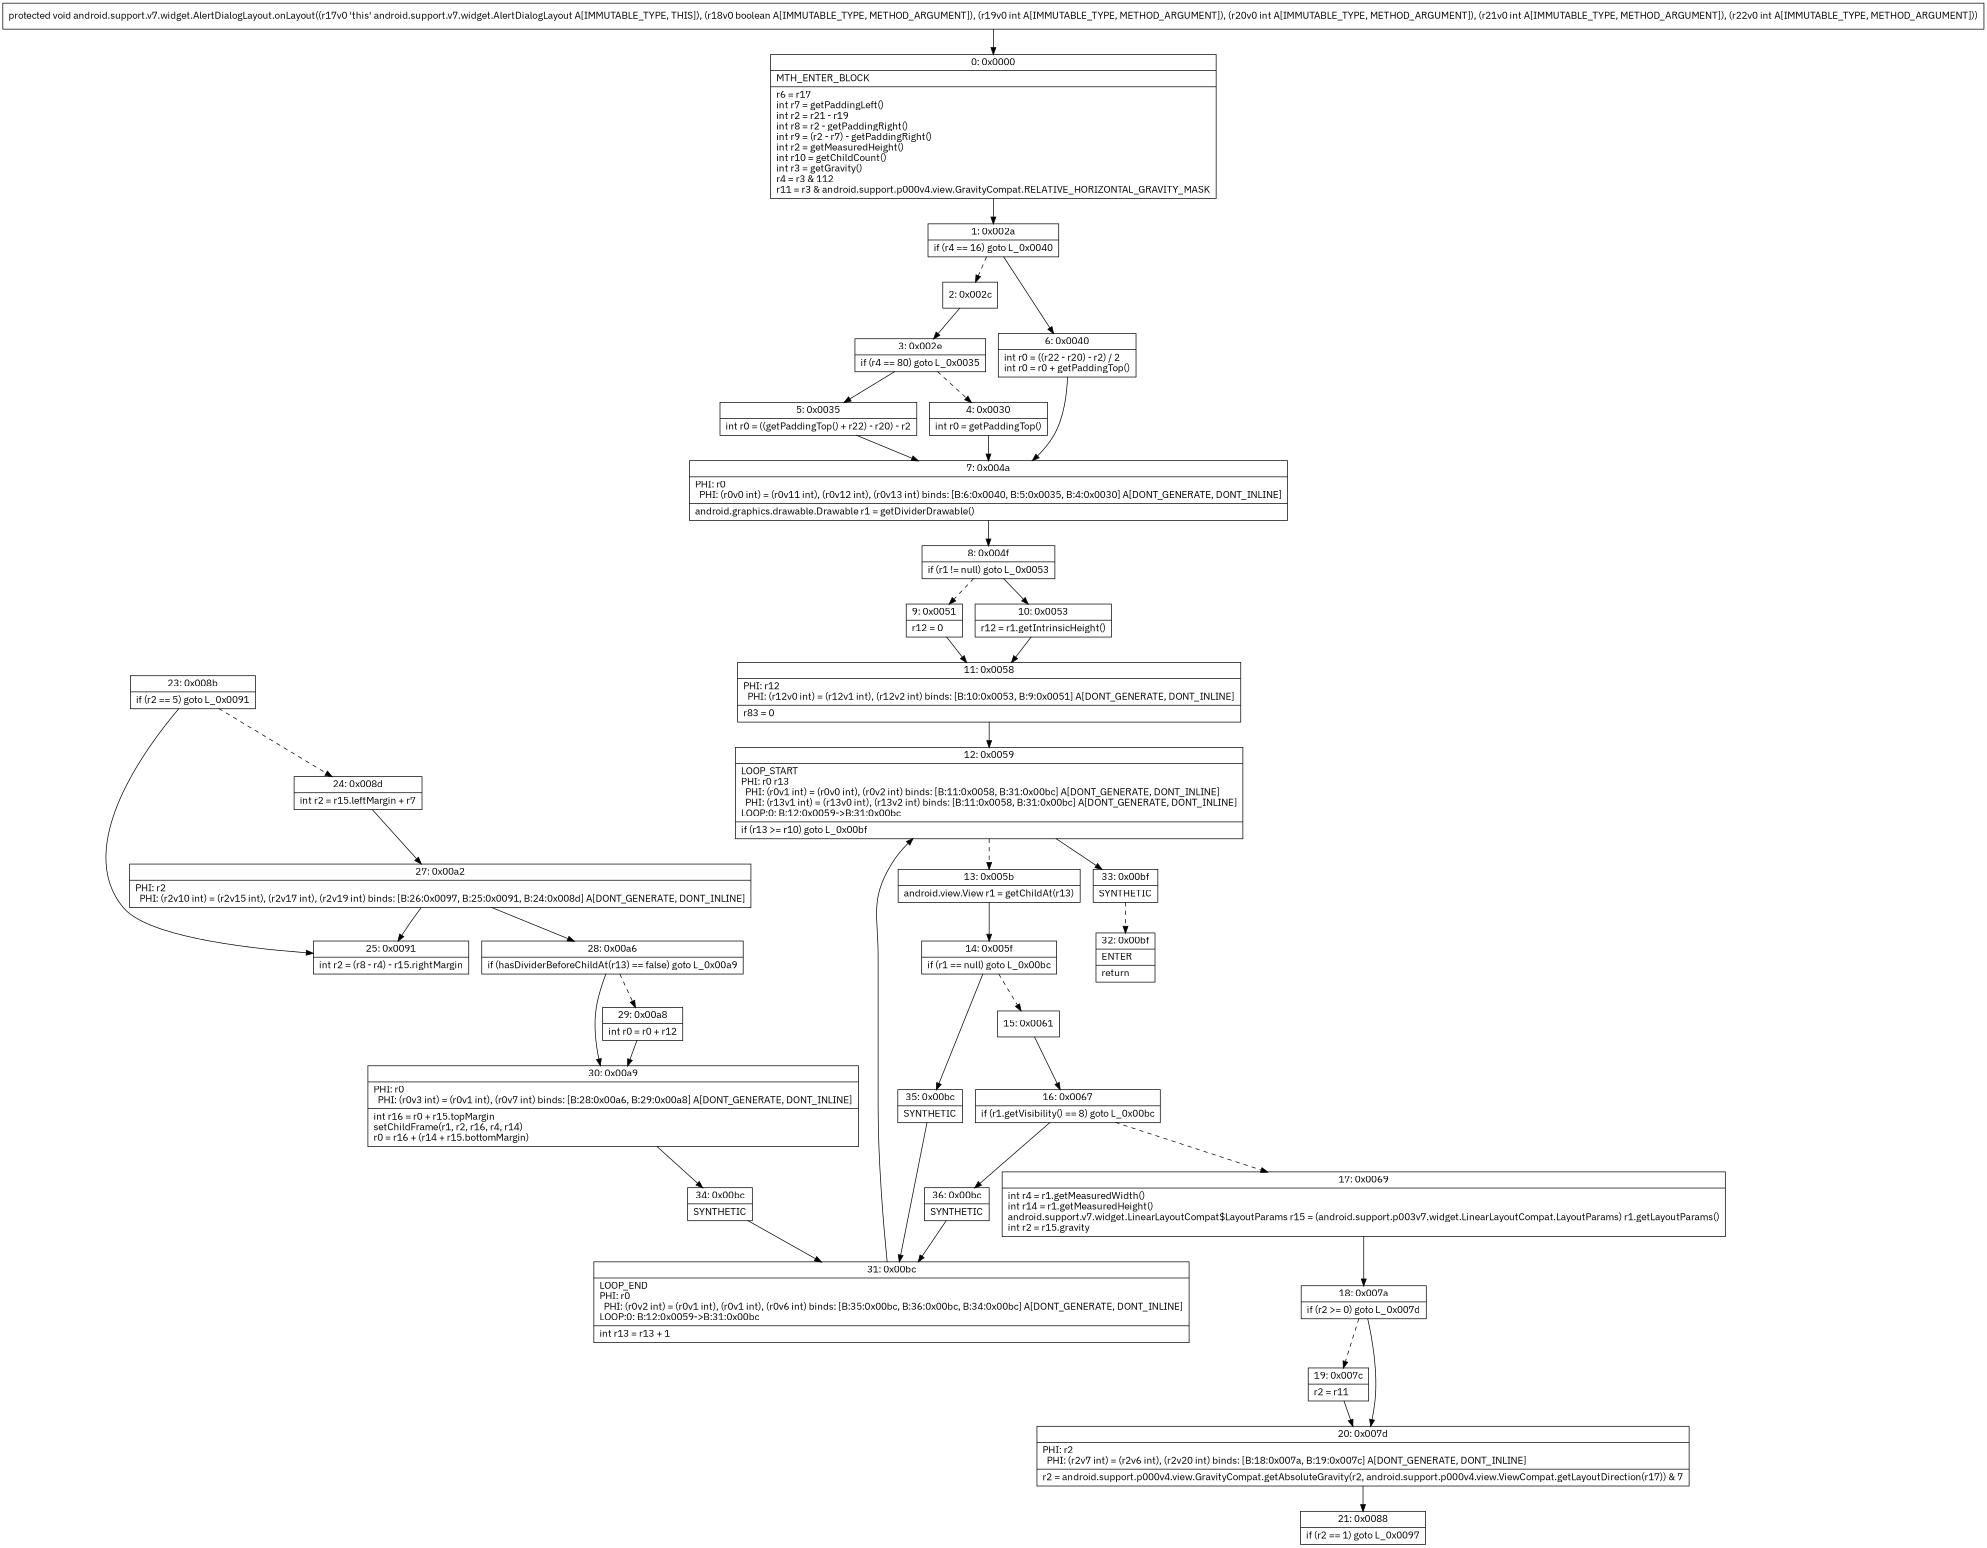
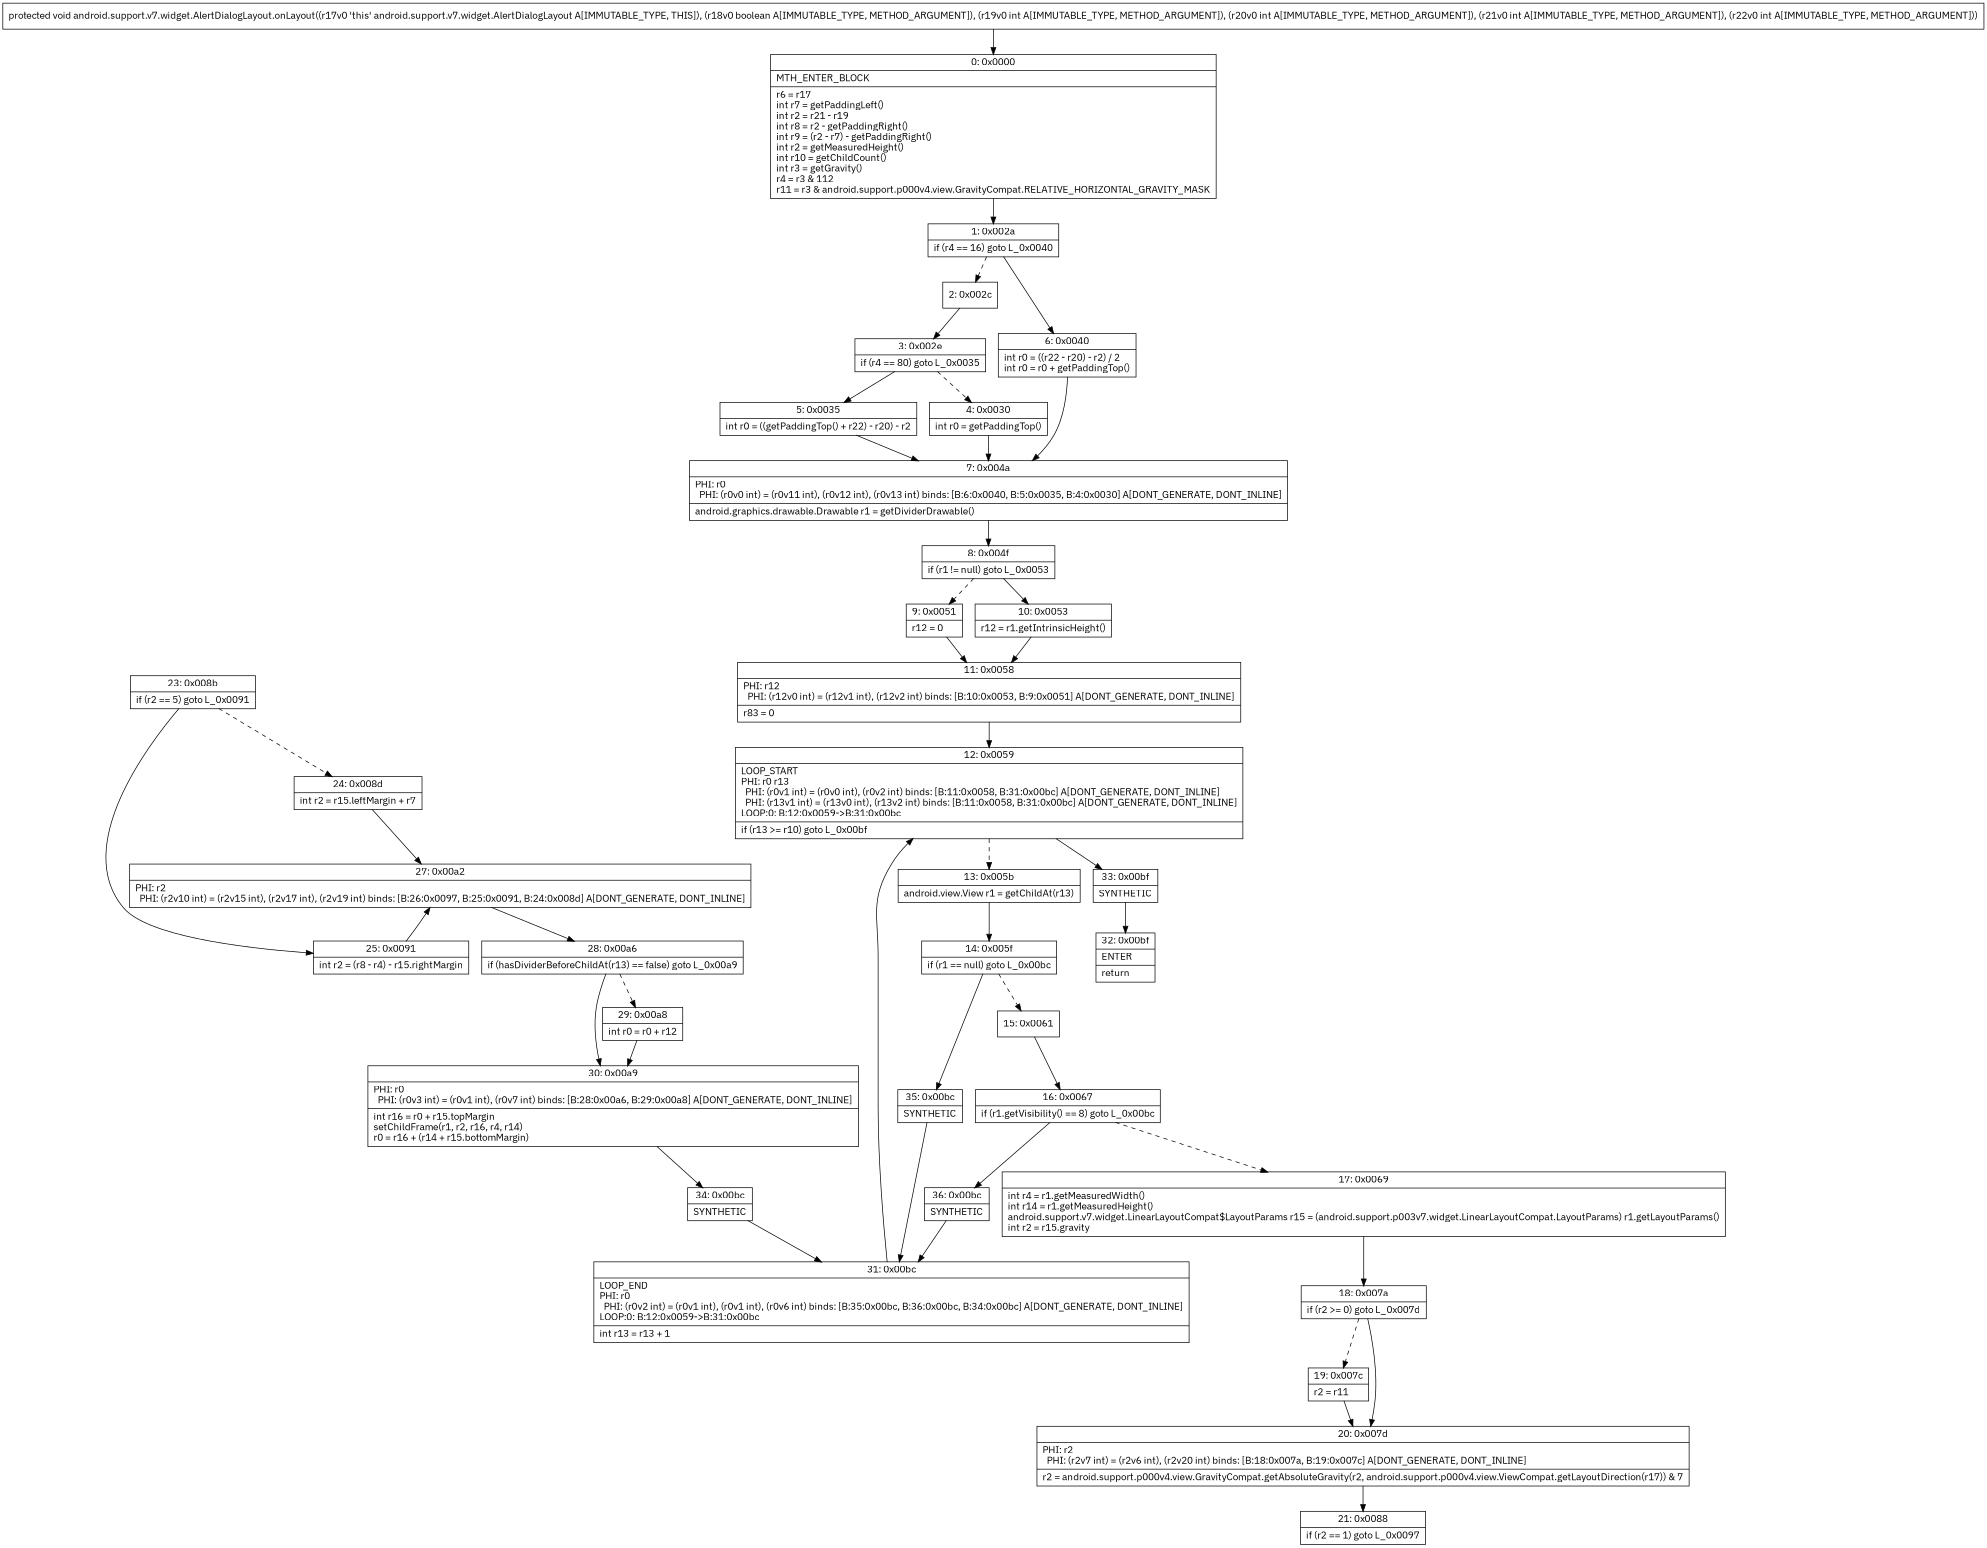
(1125, 914) -> (1125, 914)
(411, 921) -> (416, 928)
